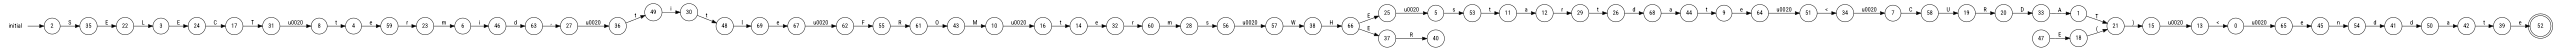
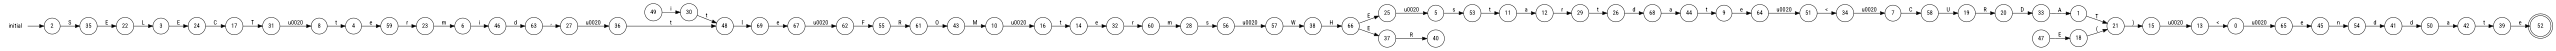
(633, 20) -> (669, 26)
